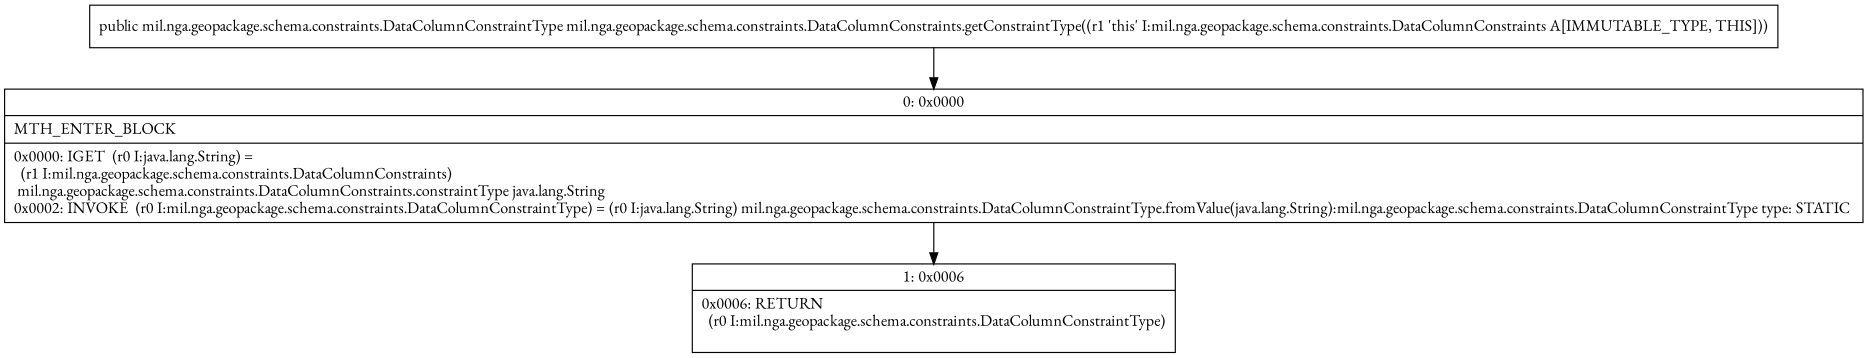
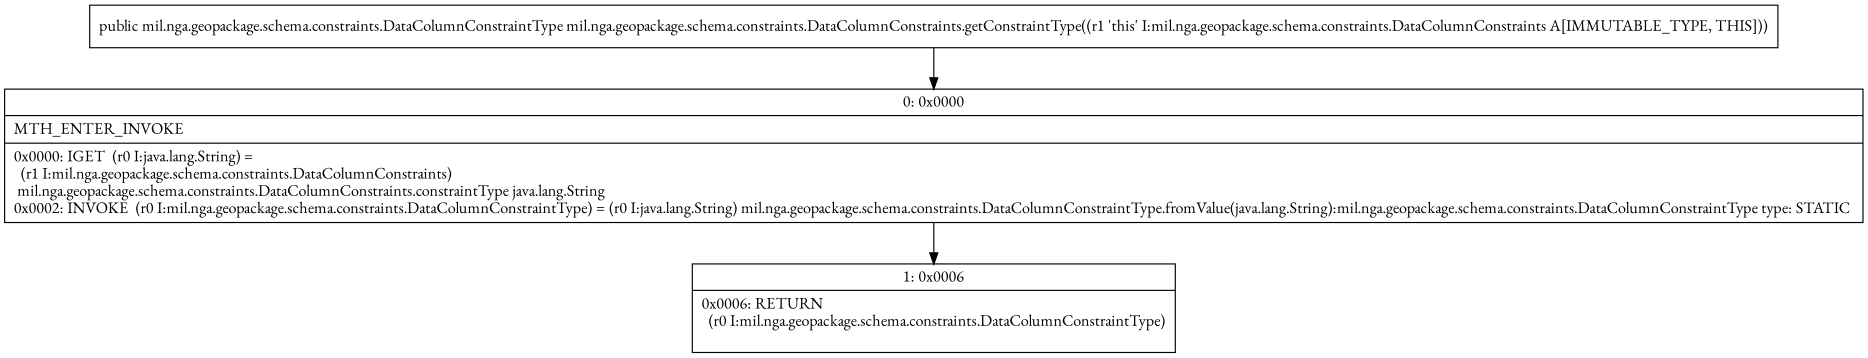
(95, 129) -> (99, 129)
